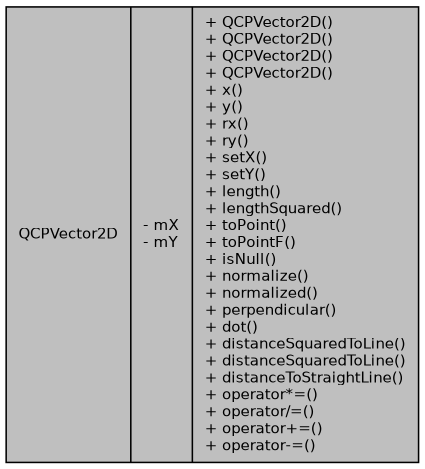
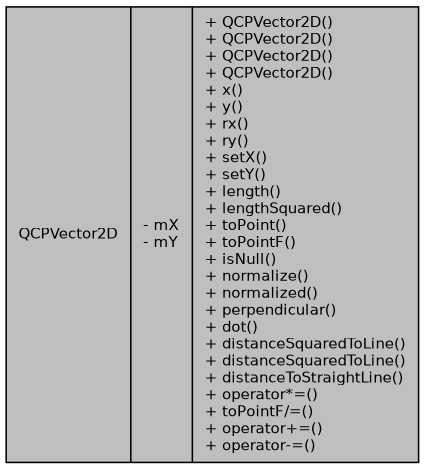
(260, 412) -> (259, 412)
